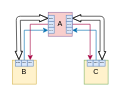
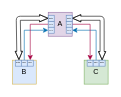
(60, 24) -> (60, 24)
(24, 72) -> (24, 72)
(96, 72) -> (96, 72)
